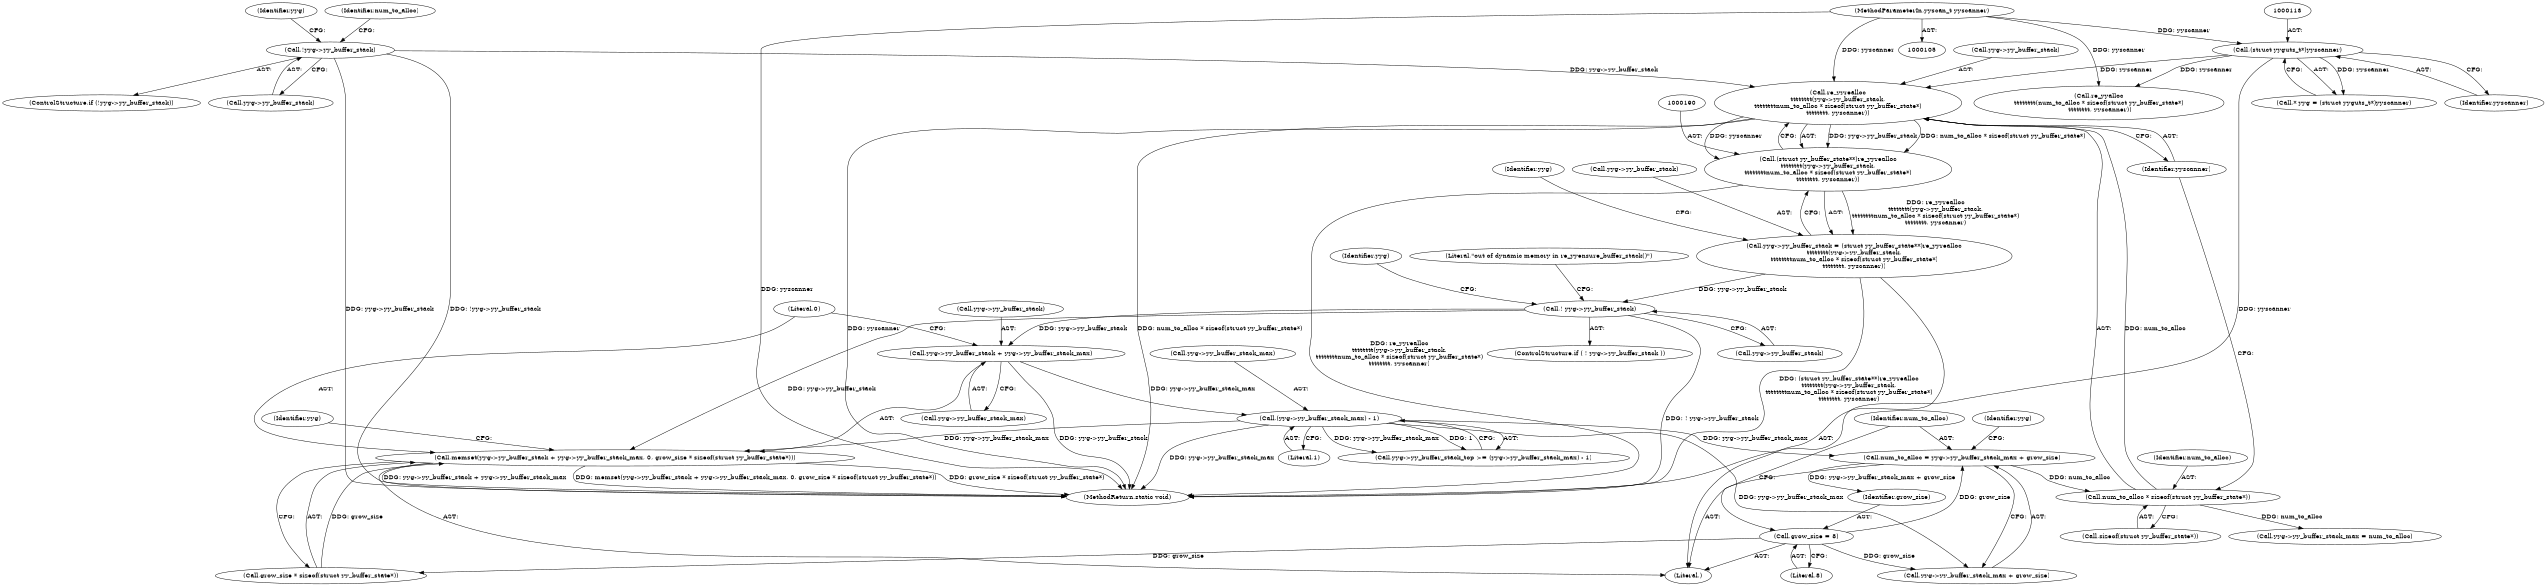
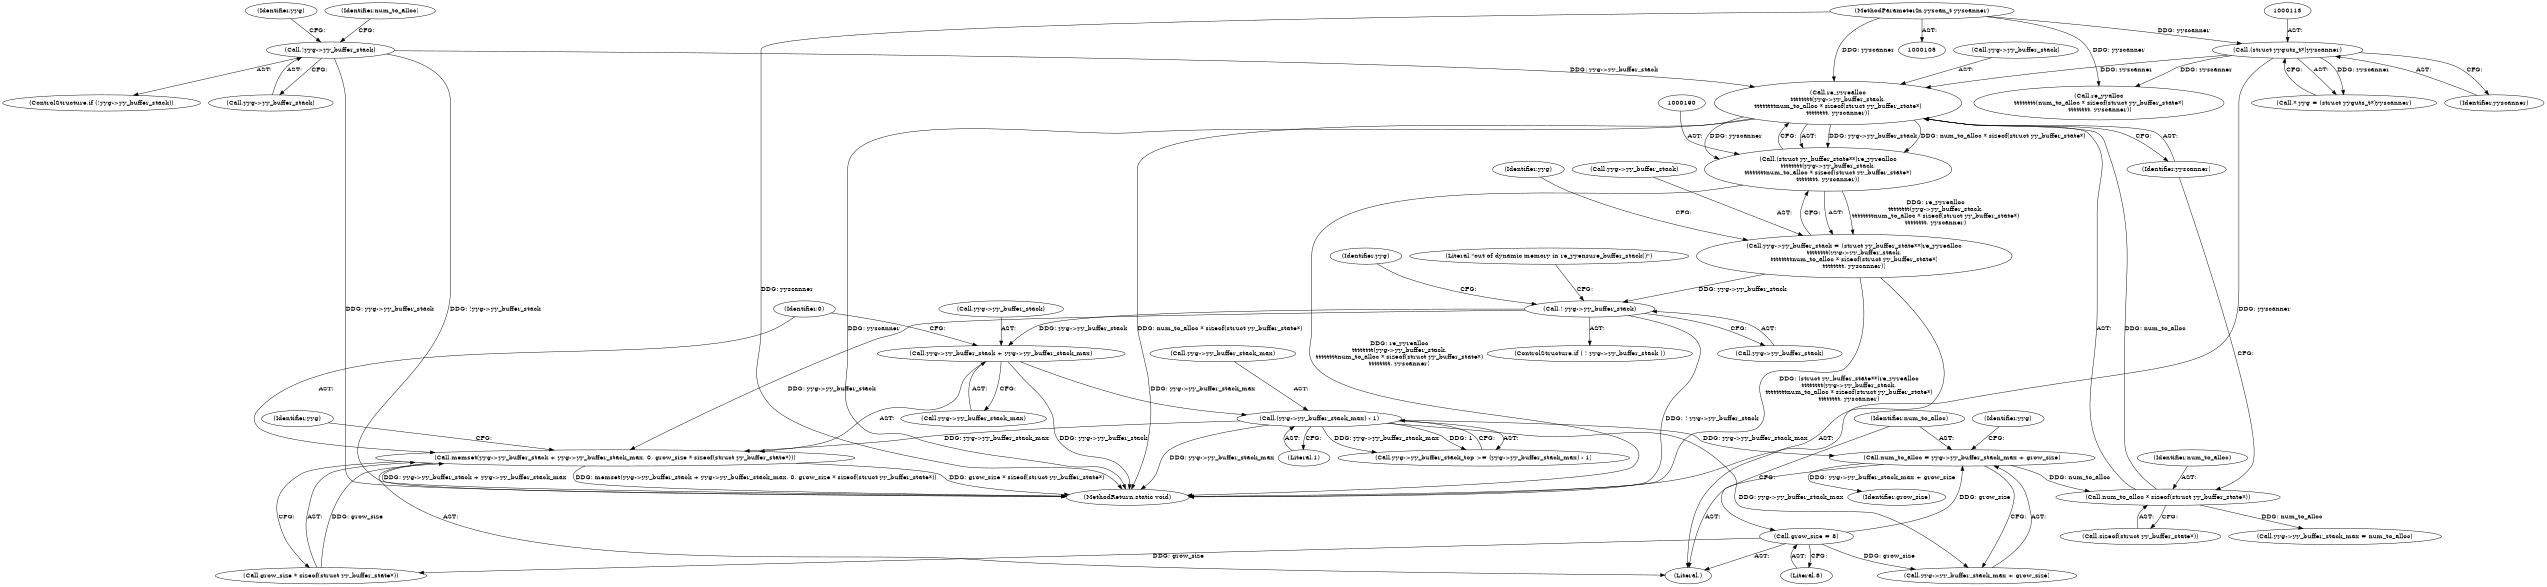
(804, 309) -> (804, 309)
(1854, 516) -> none
